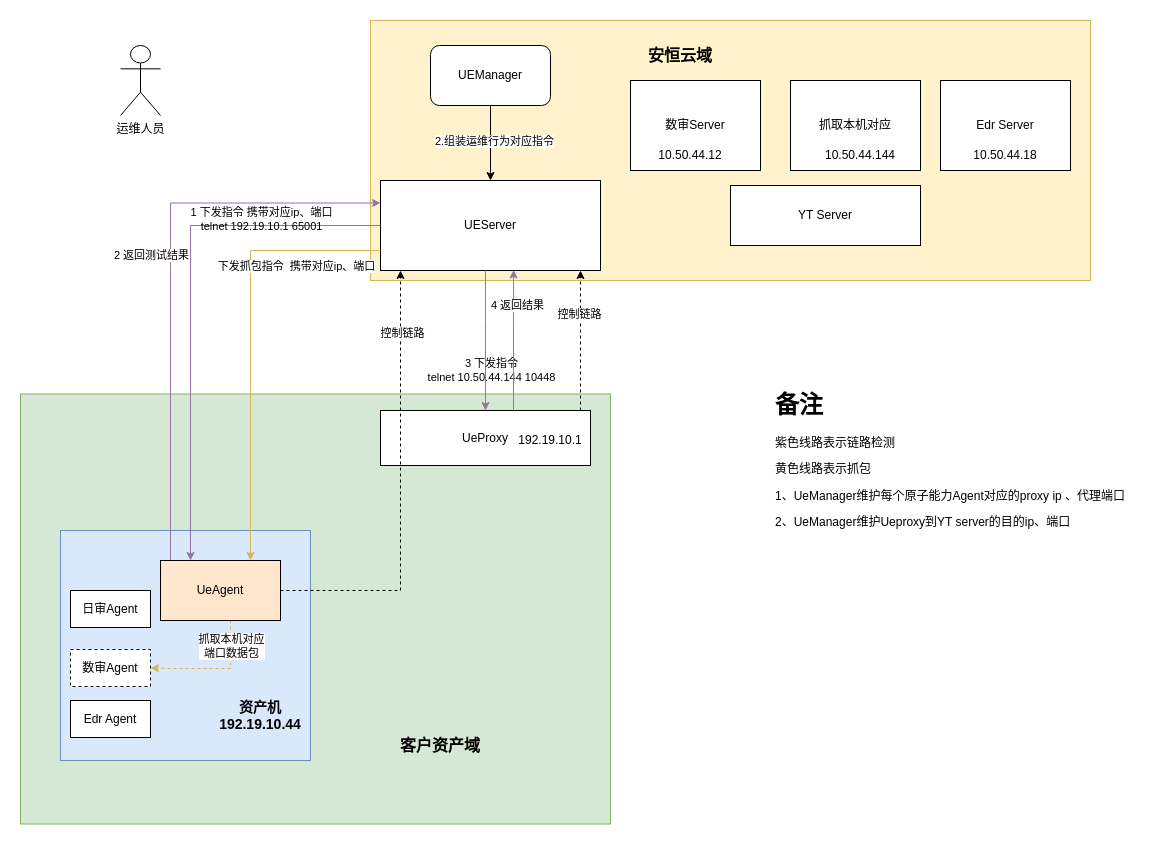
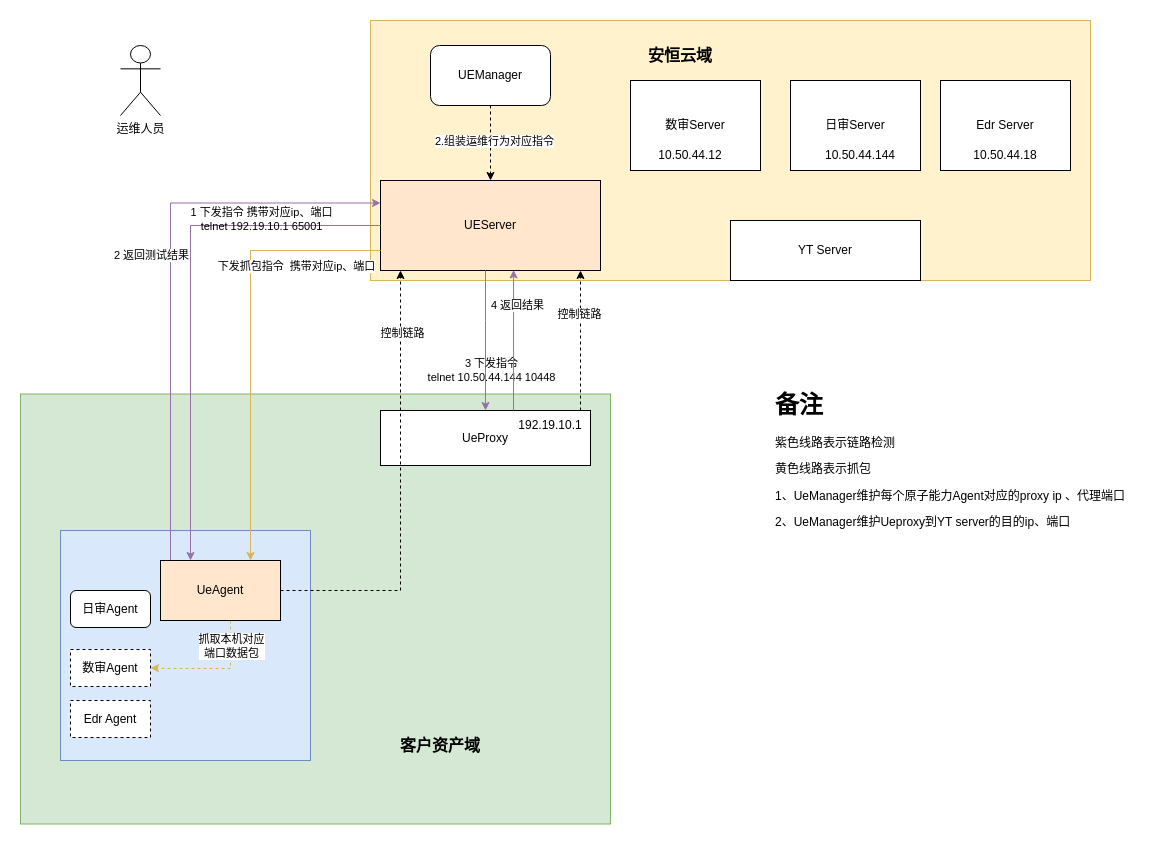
(491, 121) -> (491, 121)
(856, 126) -> (856, 126)
(826, 216) -> (826, 251)
(491, 226) -> (491, 226)
(551, 441) -> (551, 426)
(111, 609) -> (111, 609)
(261, 716) -> none
(111, 719) -> (111, 719)
